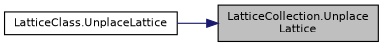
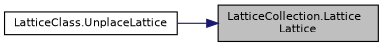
(298, 23) -> (298, 23)
